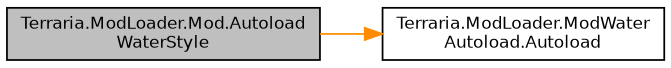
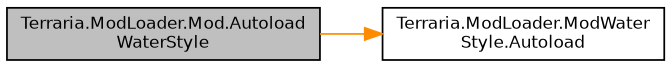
(523, 34) -> (523, 34)
